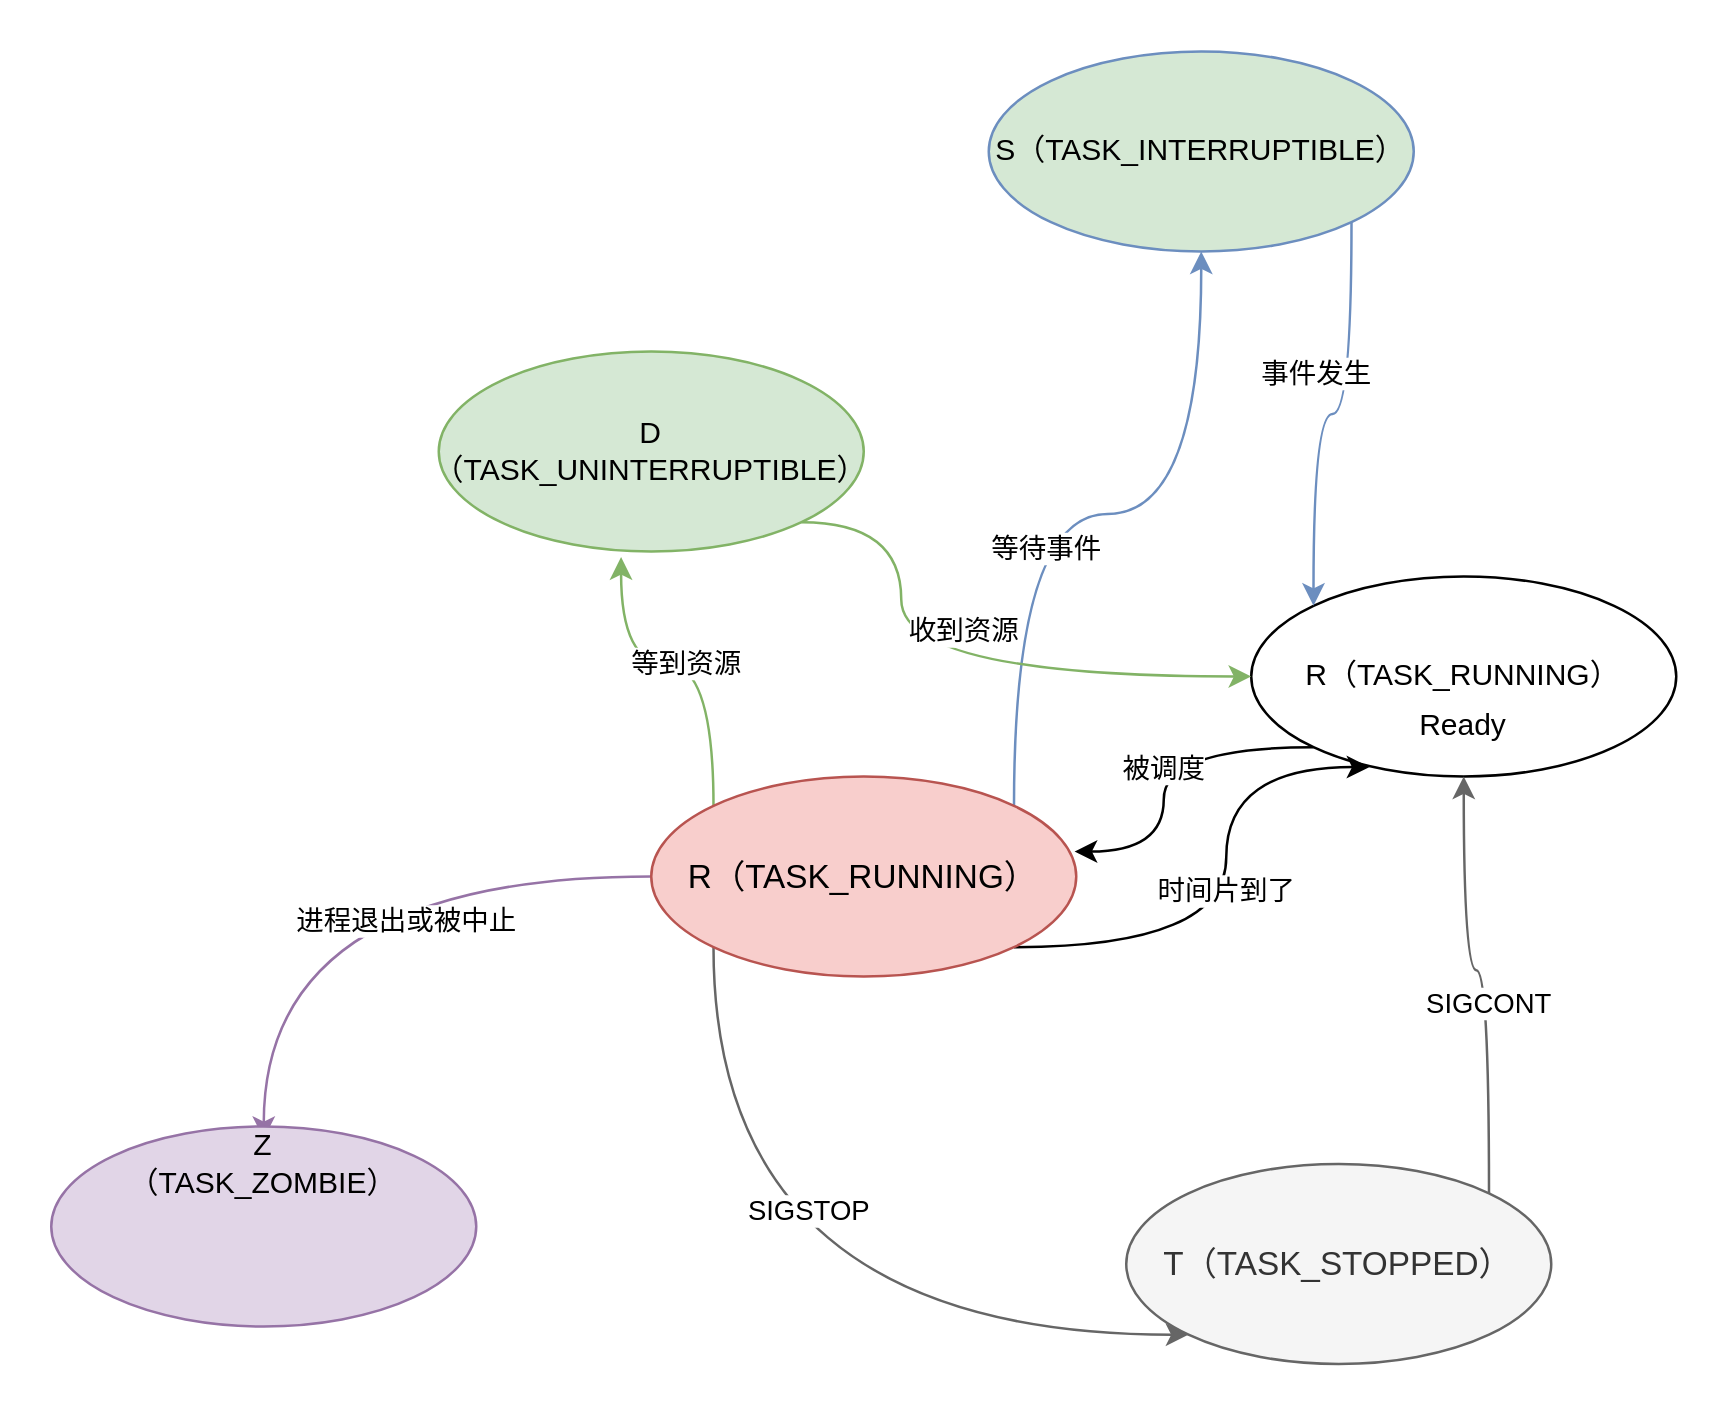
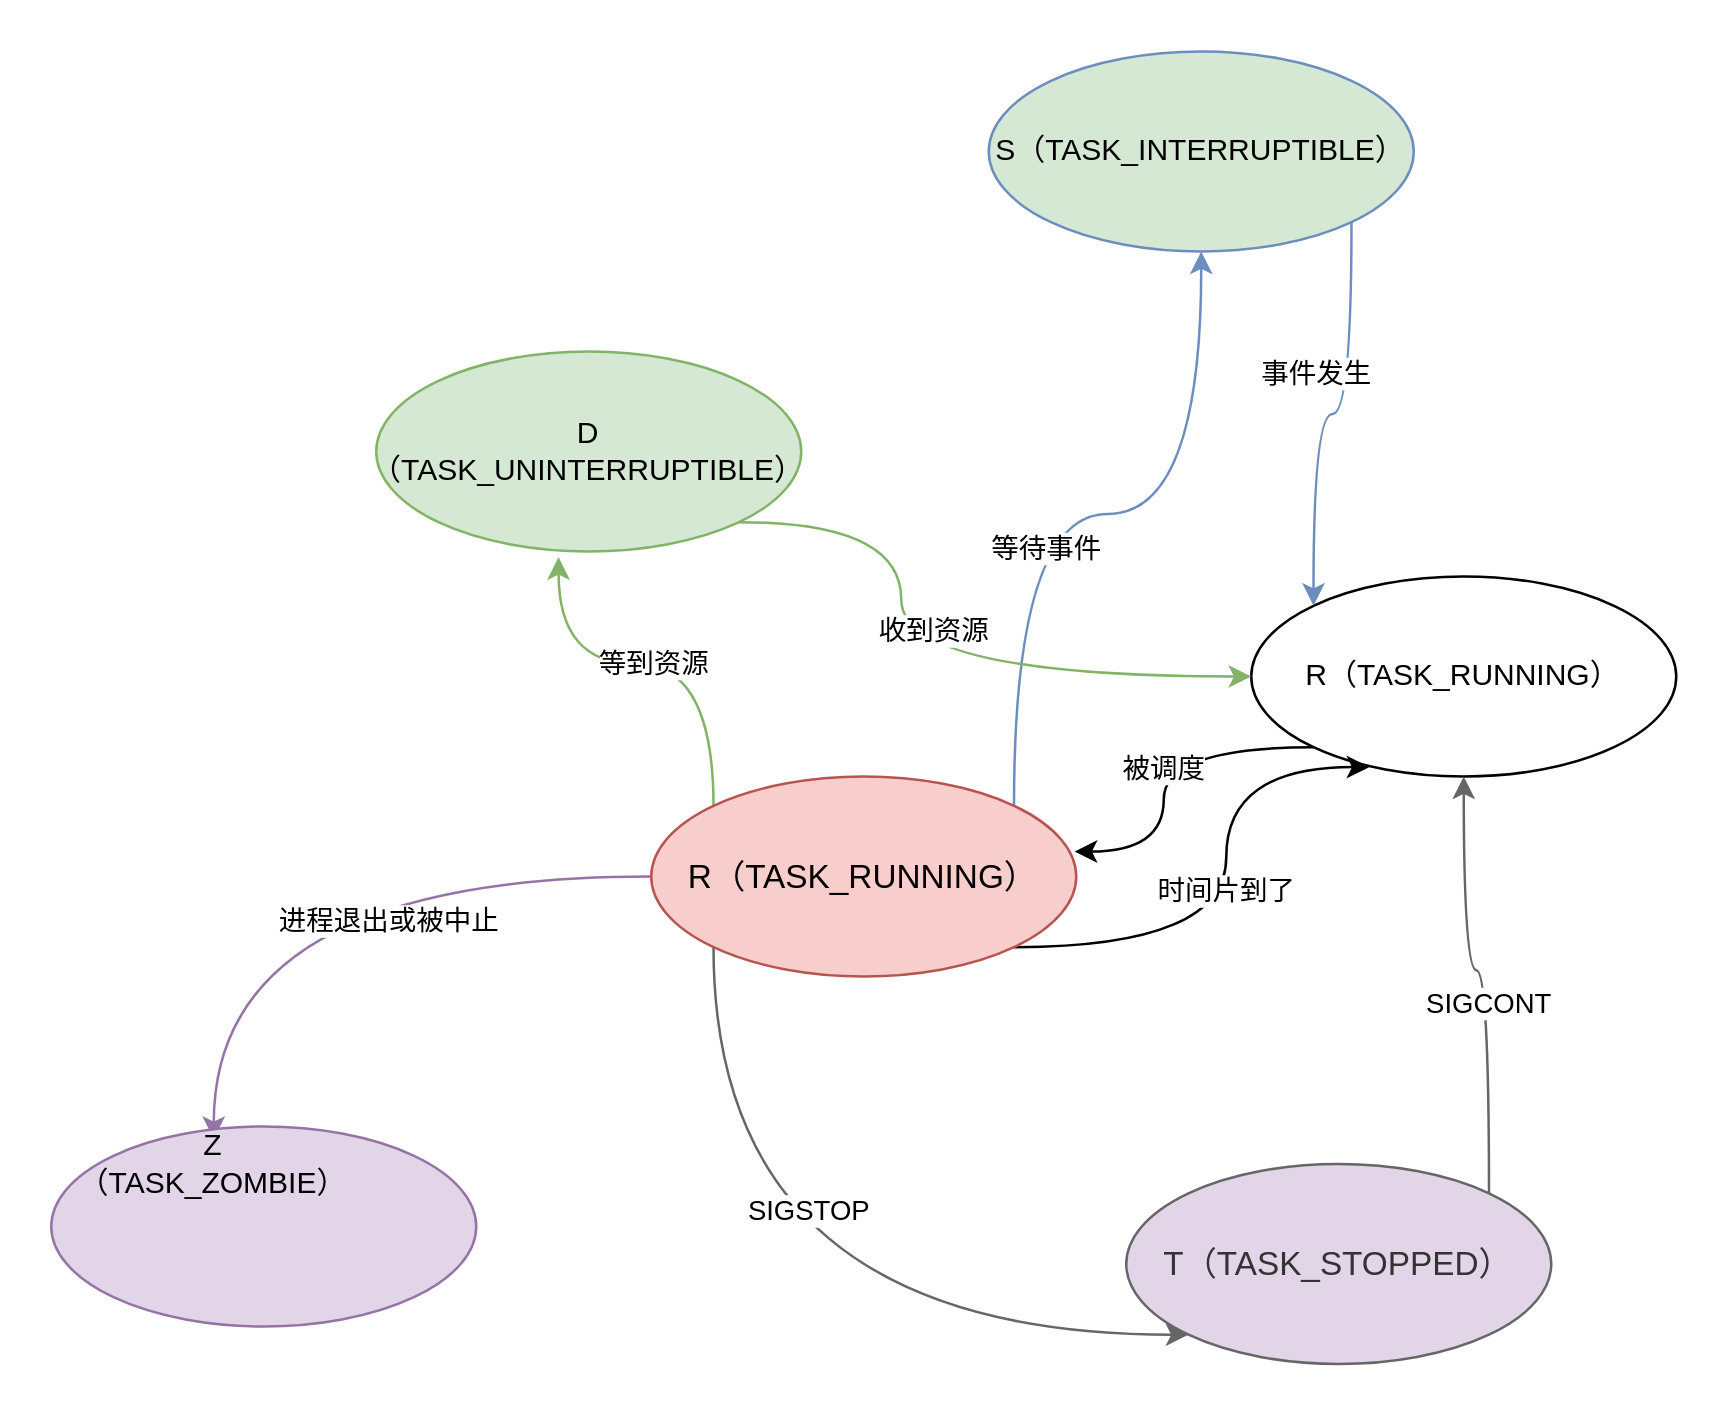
(651, 451) -> (589, 451)
(1464, 726) -> none
(264, 1164) -> (214, 1164)
(1339, 1264) -> (1339, 1264)
